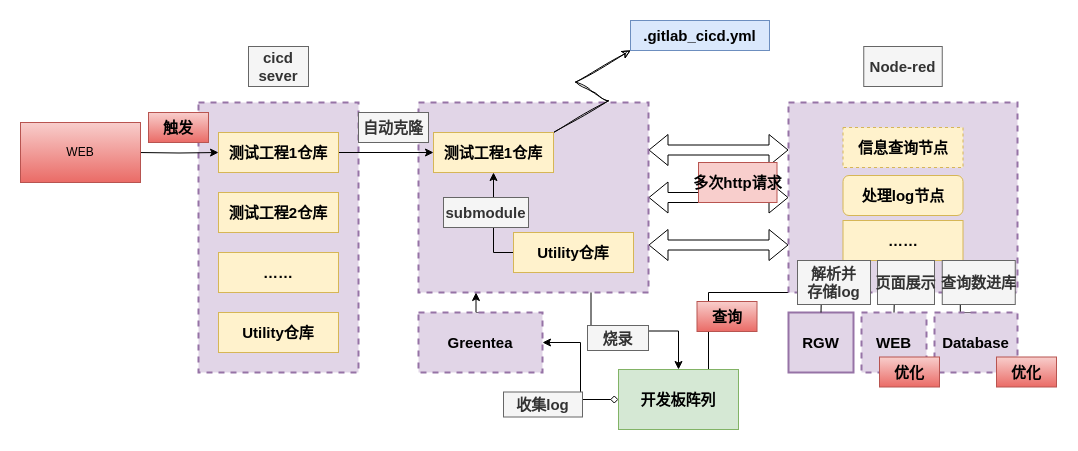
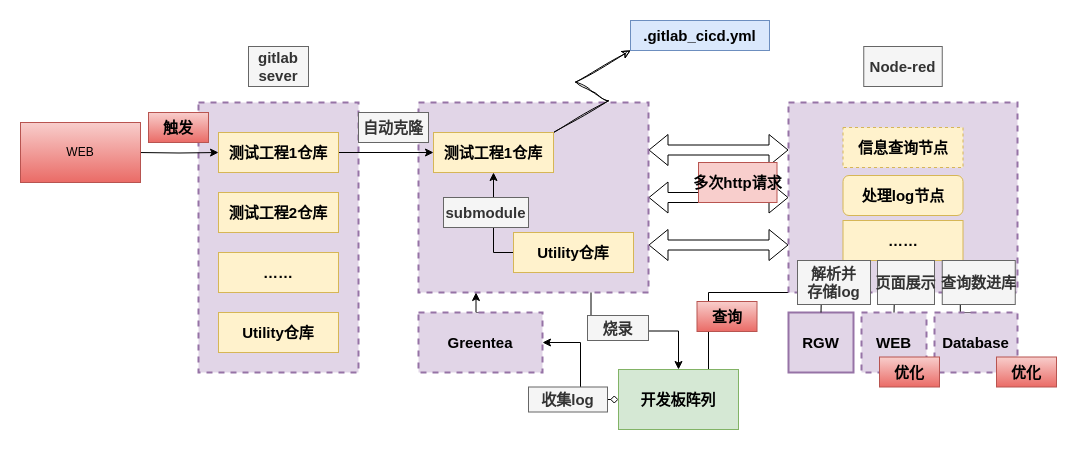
(279, 67) -> (279, 67)
(618, 338) -> (618, 328)
(543, 405) -> (568, 400)
